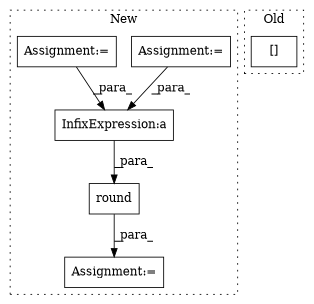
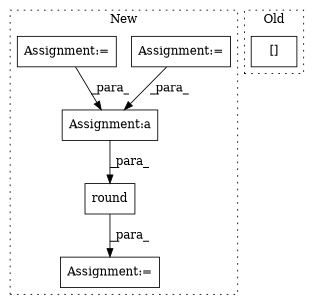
(114, 125) -> (110, 125)
